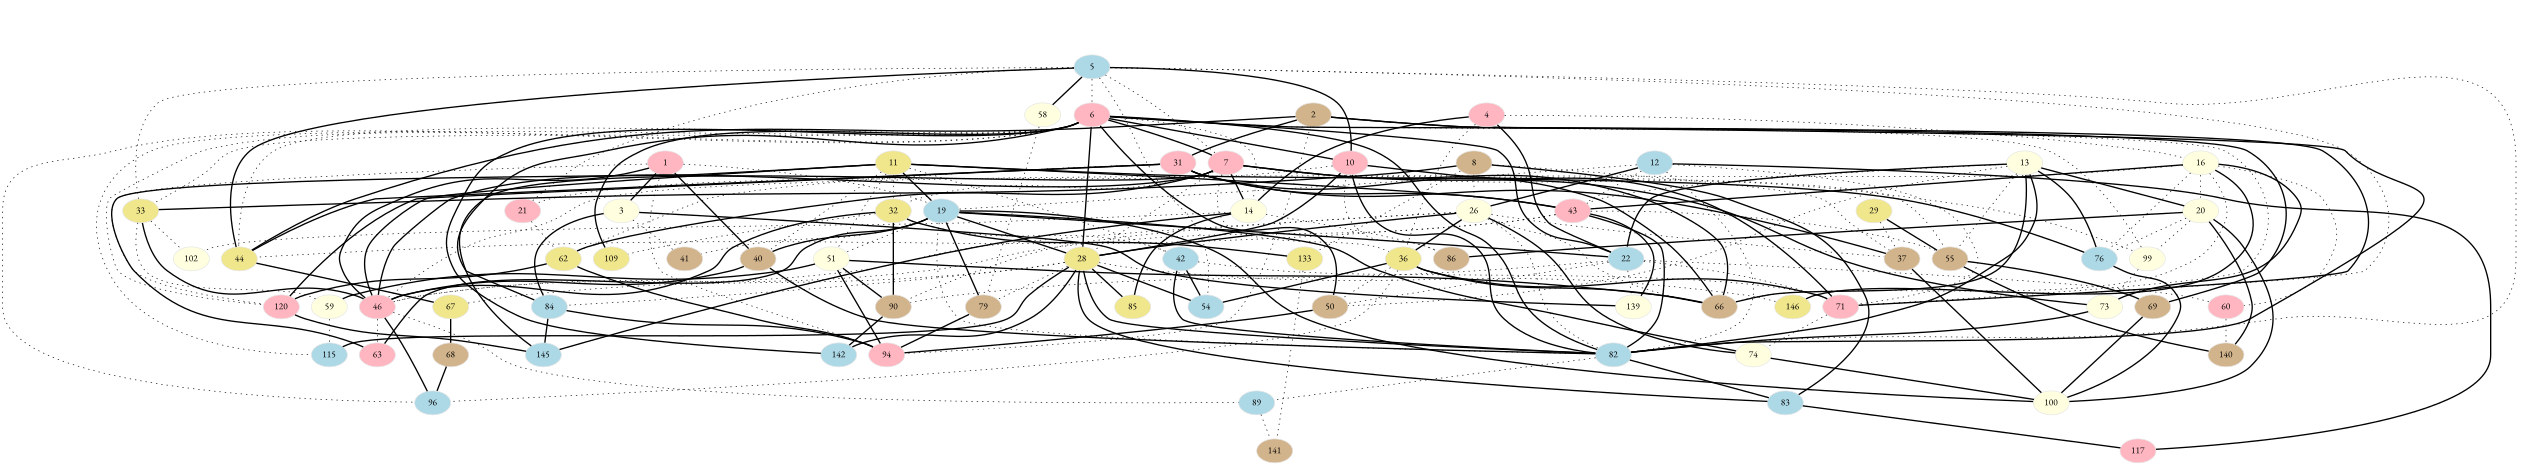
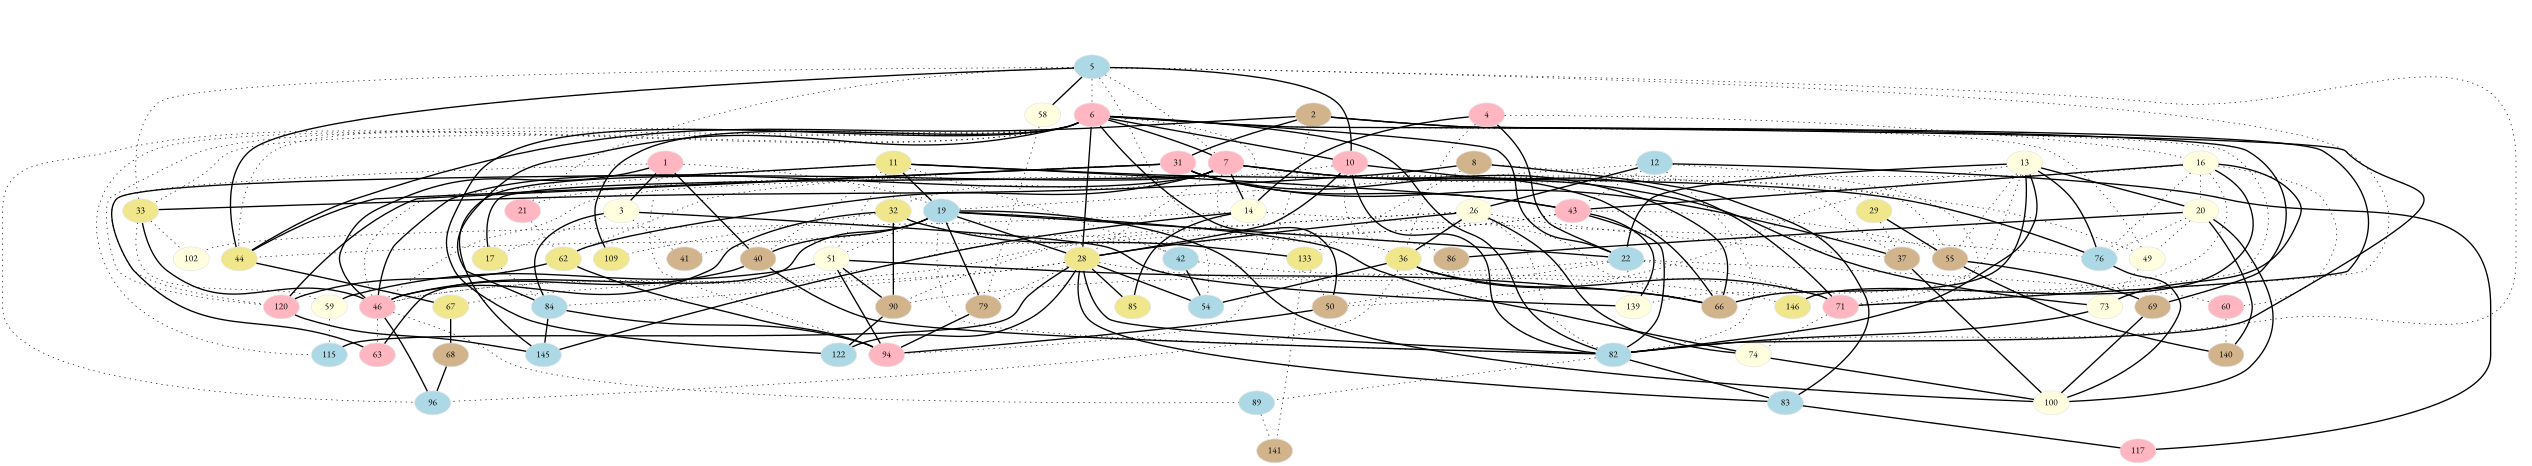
(1796, 176) -> (1867, 292)
(587, 183) -> (587, 183)
(1383, 236) -> (1674, 232)
none -> (490, 259)
(2147, 259) -> (2147, 259)
(1364, 284) -> (1318, 285)
(1247, 331) -> none
(839, 355) -> (839, 355)
